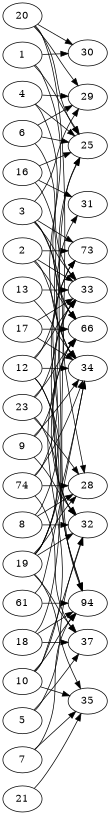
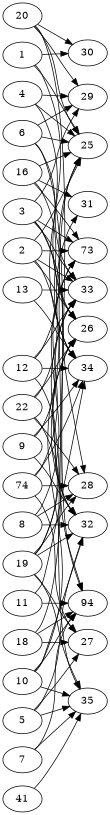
none -> (58, 204)
none -> (55, 208)
(22, 329) -> none
(88, 329) -> (88, 329)
(22, 407) -> (22, 407)
none -> (61, 412)
(65, 473) -> none
(61, 479) -> none
(22, 603) -> (22, 603)
(88, 642) -> (88, 642)
none -> (47, 713)
(22, 799) -> (22, 799)
